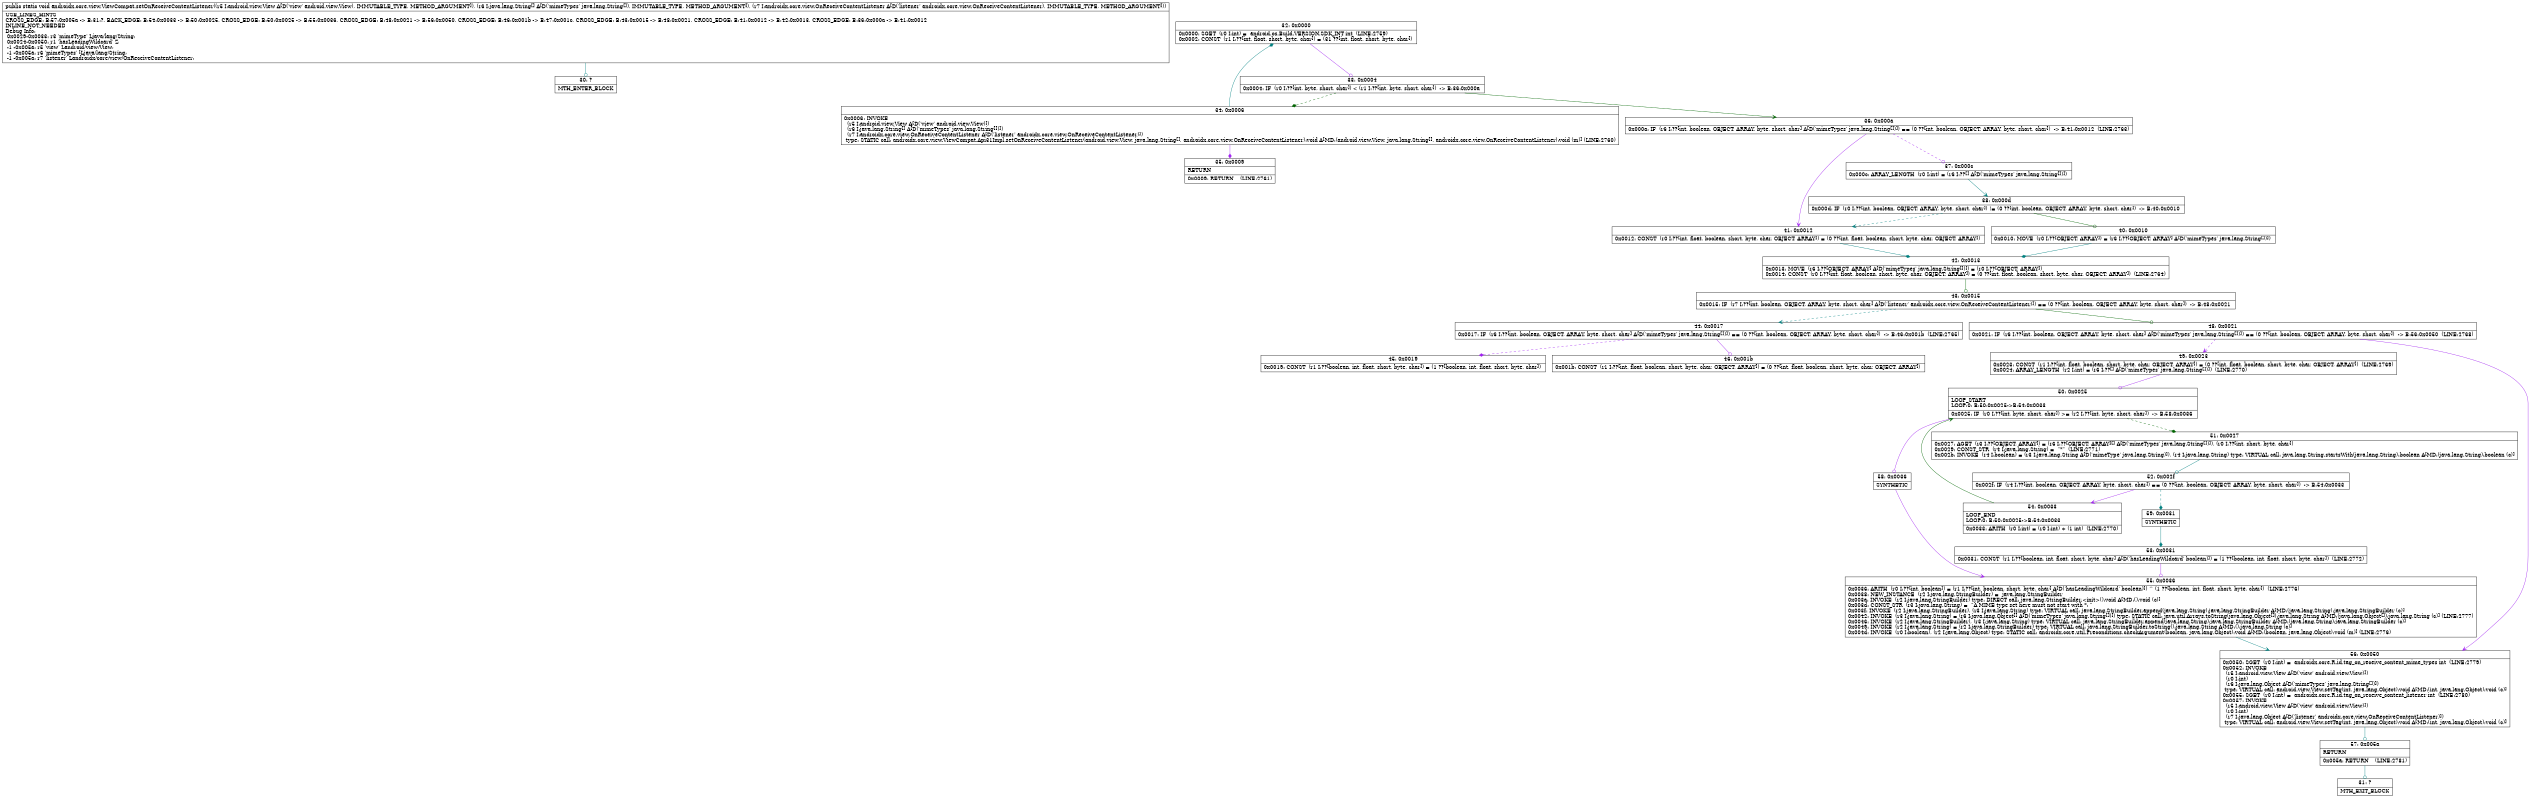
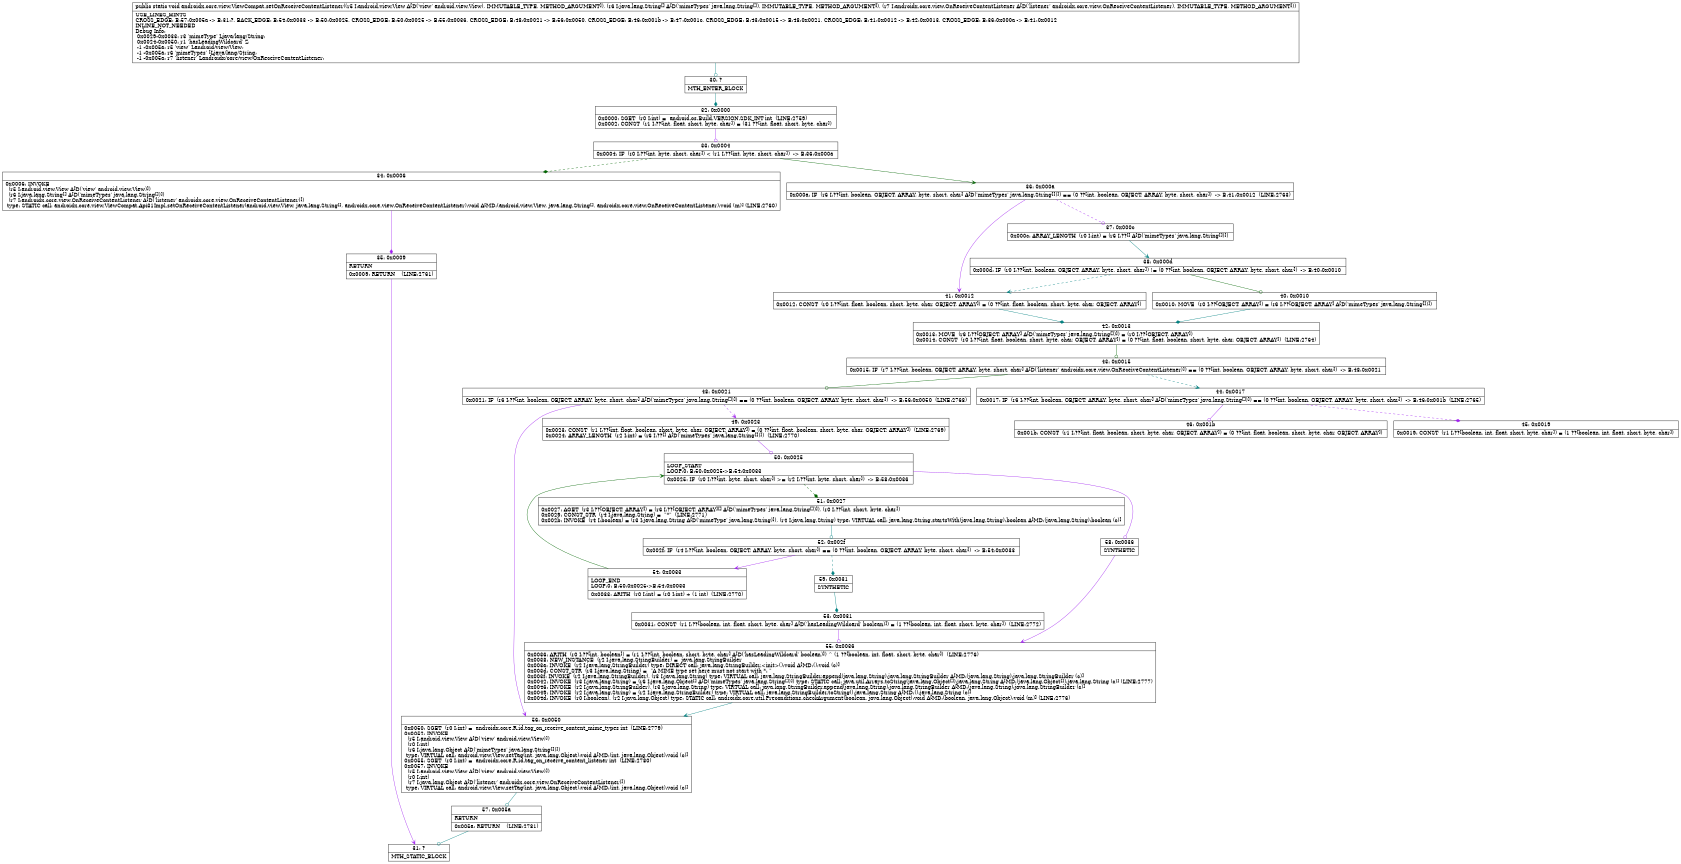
(1241, 71) -> (716, 98)
none -> (391, 562)
(2365, 791) -> (419, 857)
